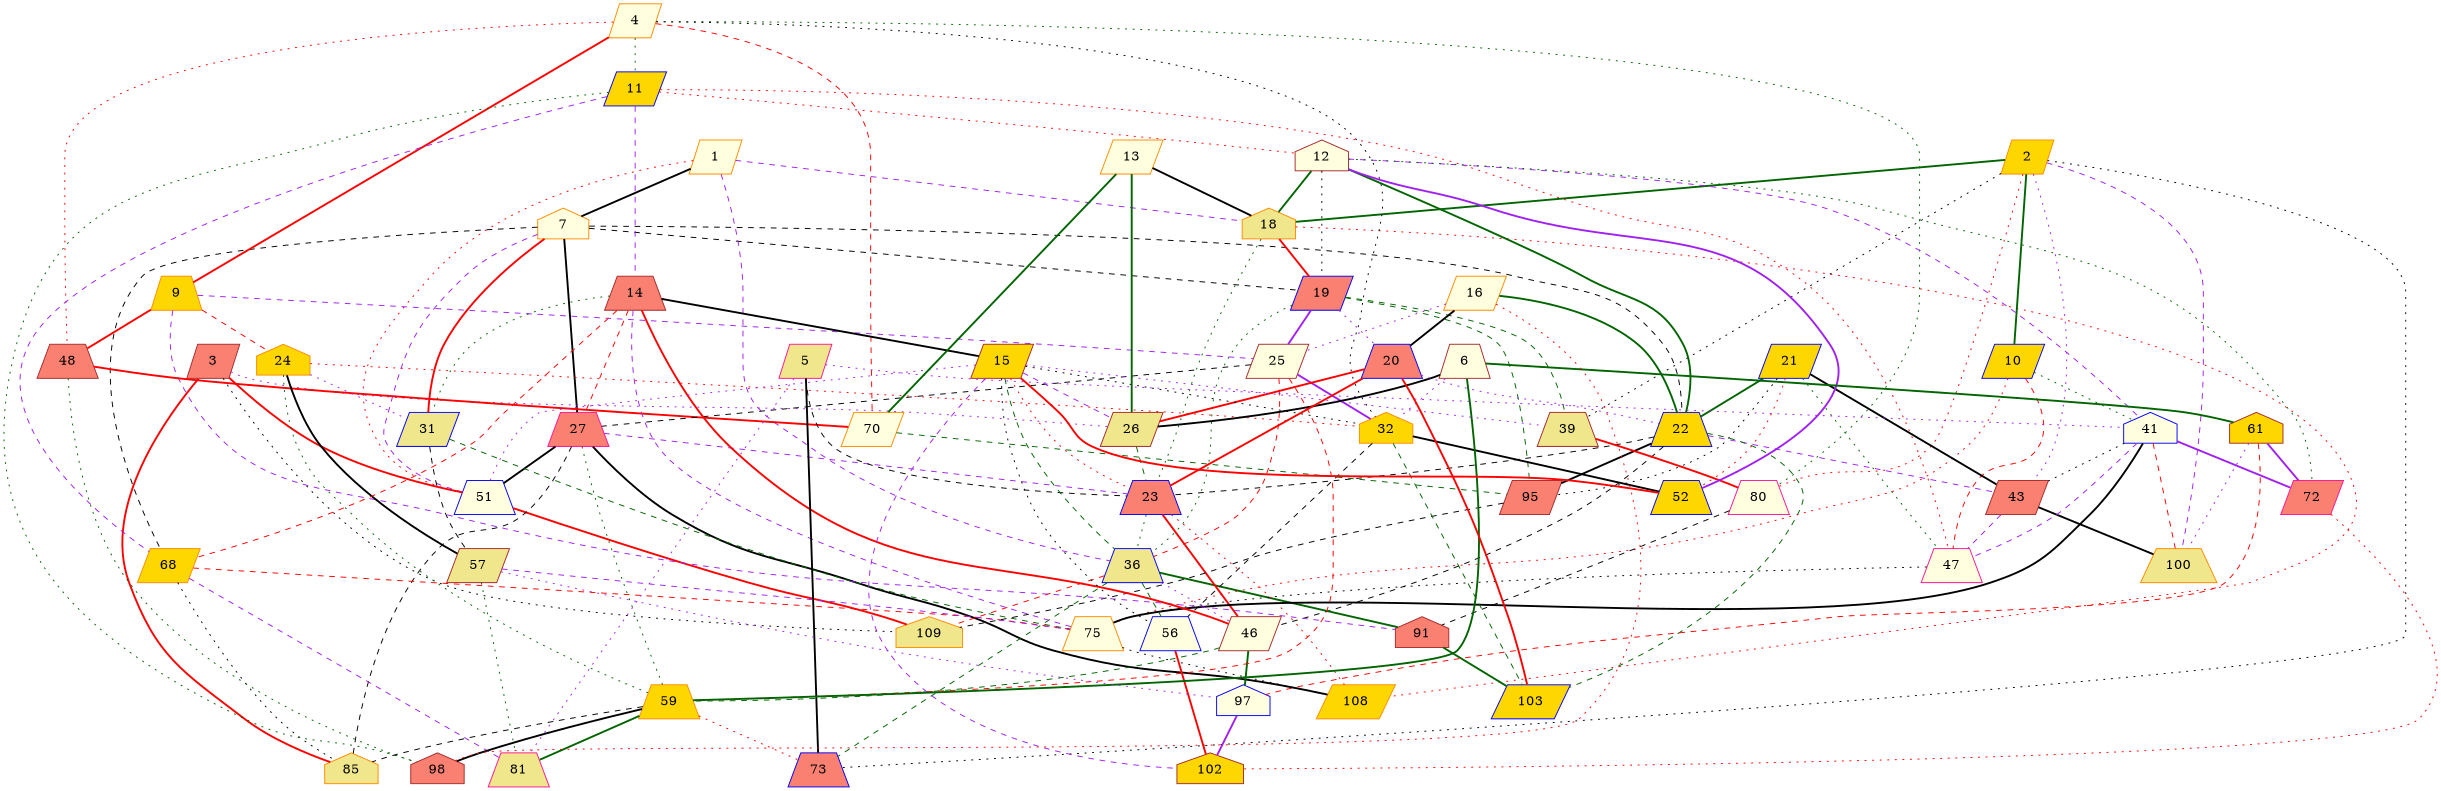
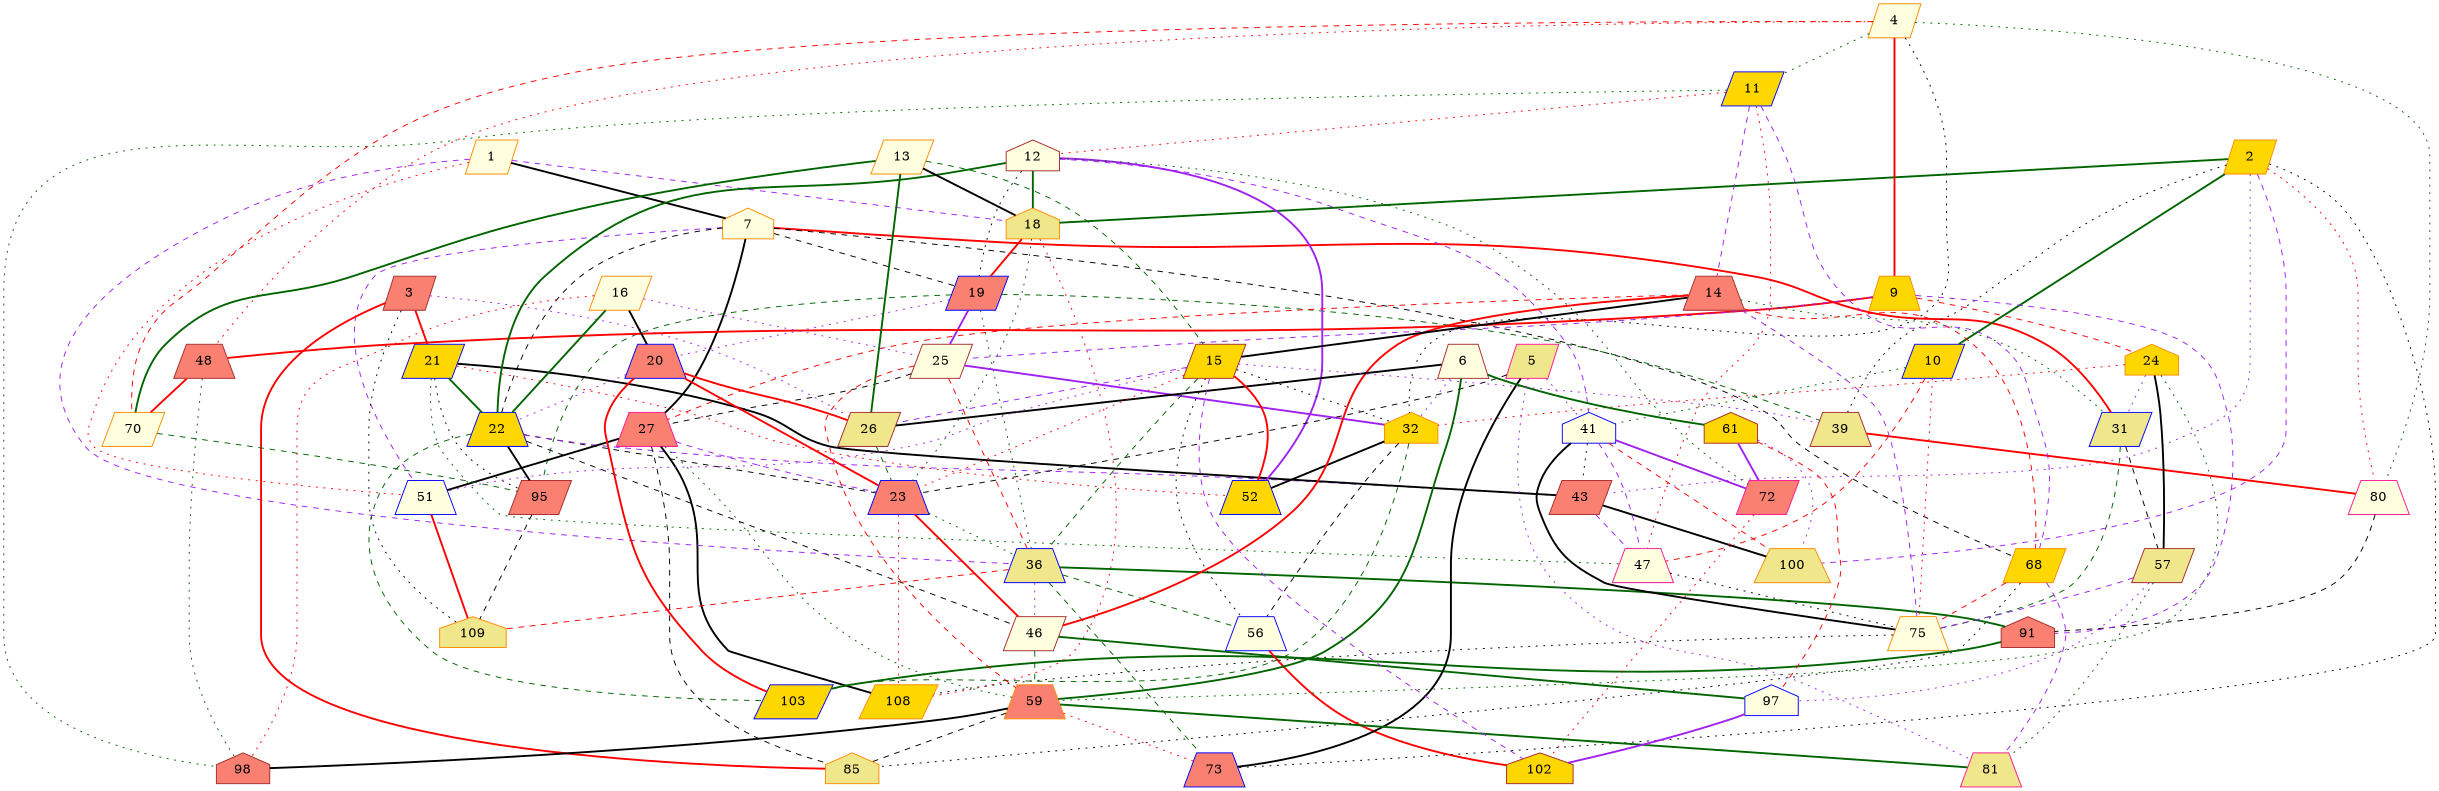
none -> (1078, 215)
(336, 454) -> (421, 326)
(669, 702) -> (1035, 702)
